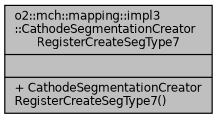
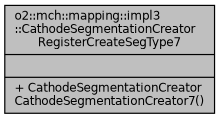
(90, 101) -> (110, 101)
